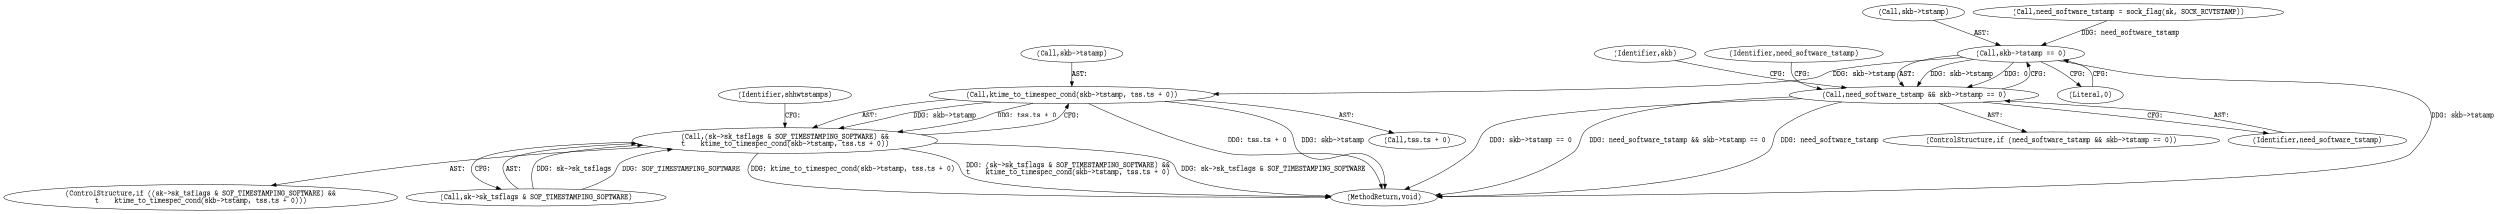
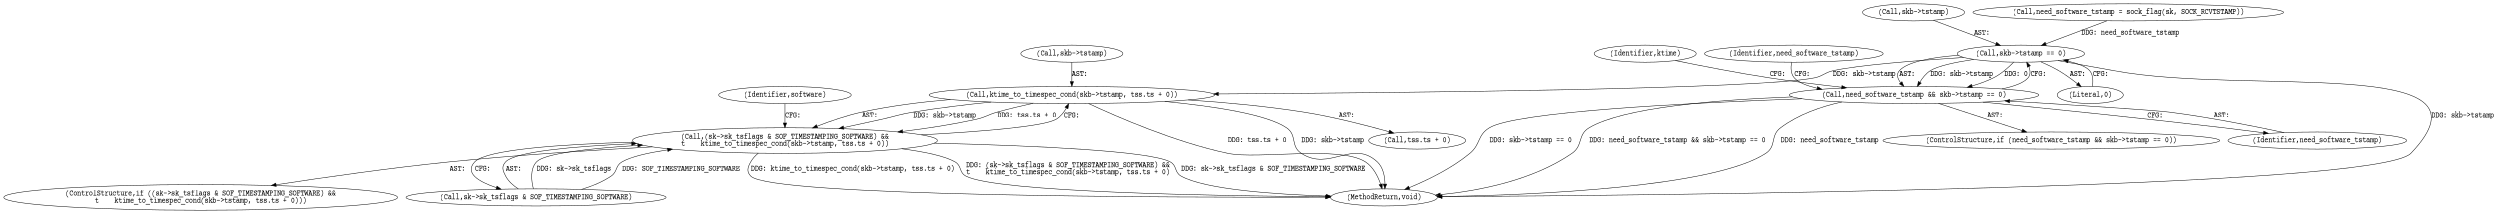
(1645, 54) -> (1645, 54)
(2080, 74) -> (2080, 74)
(785, 95) -> (785, 95)
